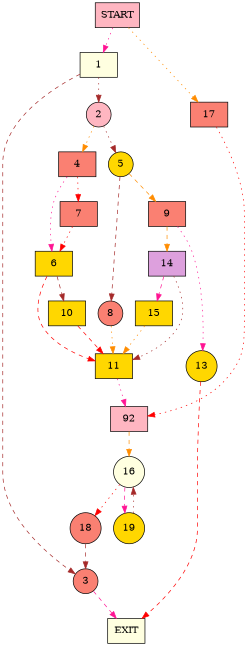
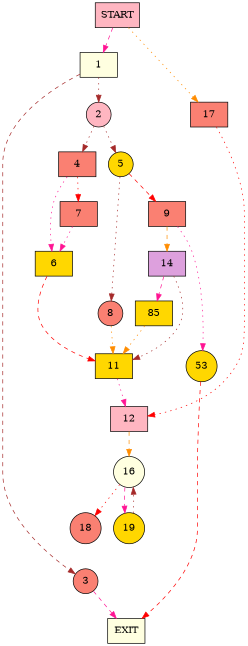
(109, 37) -> (109, 37)
(90, 136) -> (90, 136)
(140, 185) -> (140, 185)
(116, 235) -> (116, 235)
(68, 236) -> (68, 236)
(67, 313) -> none
(154, 313) -> (154, 313)
(202, 366) -> (202, 366)
(129, 419) -> (129, 419)
(86, 553) -> none
